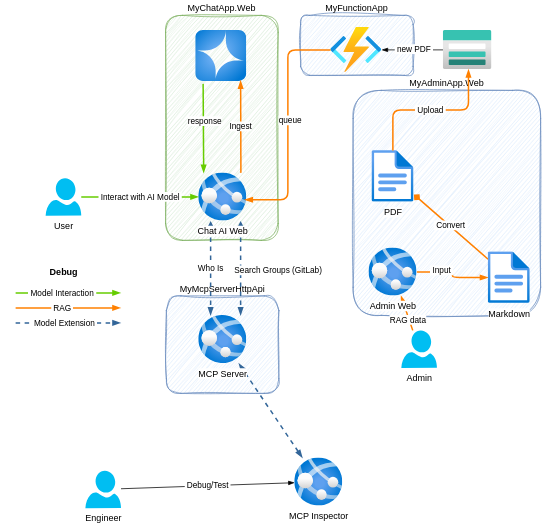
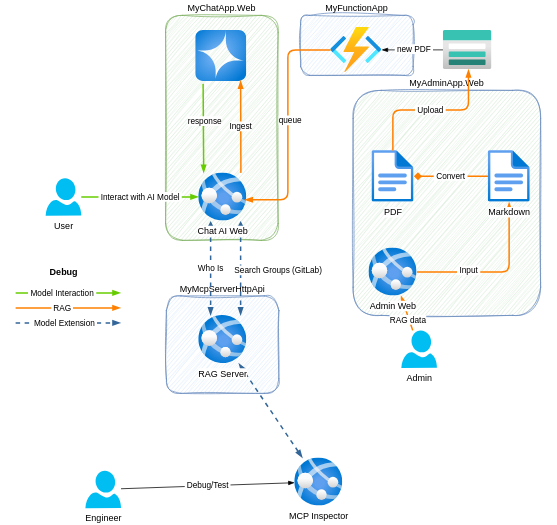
(447, 203) -> (447, 203)
(509, 278) -> (509, 176)
(223, 374) -> (223, 374)
